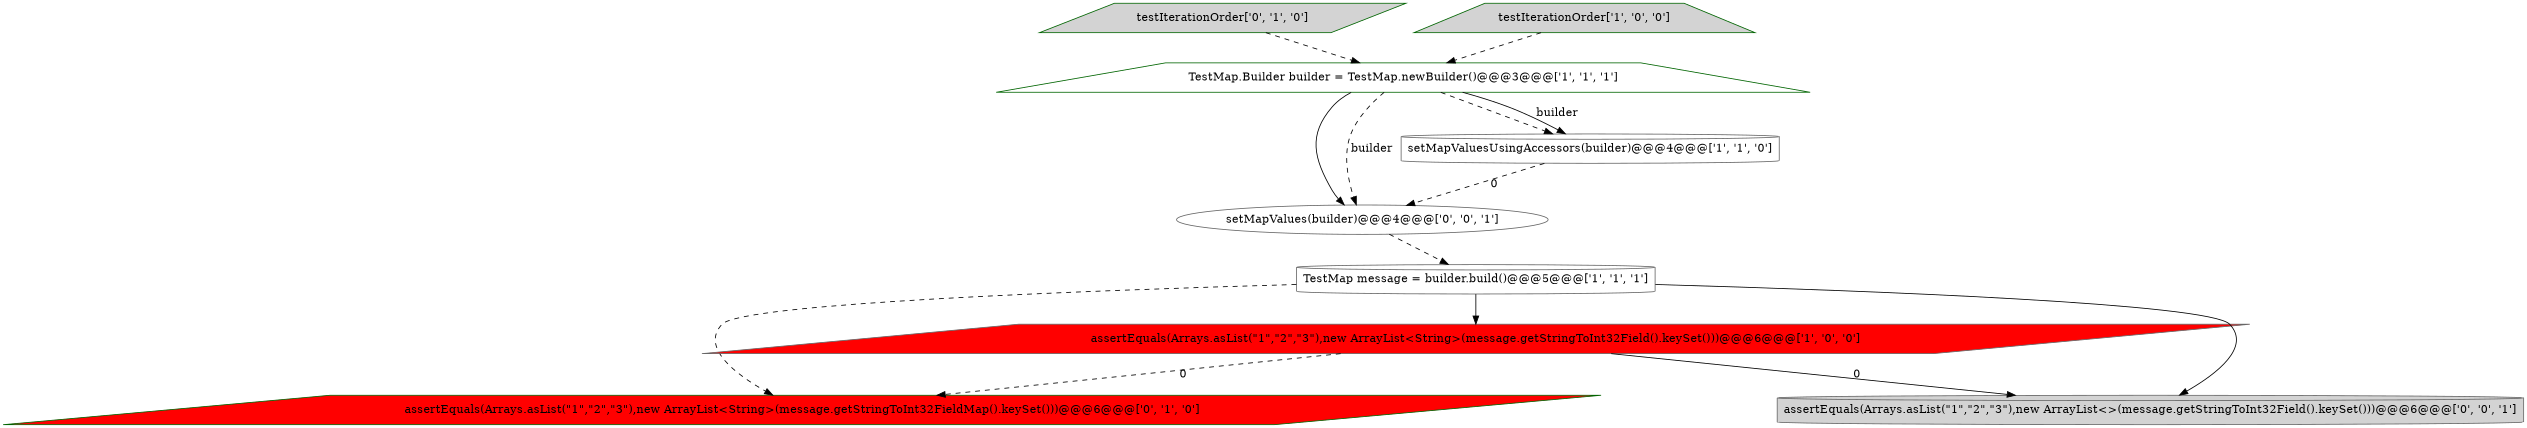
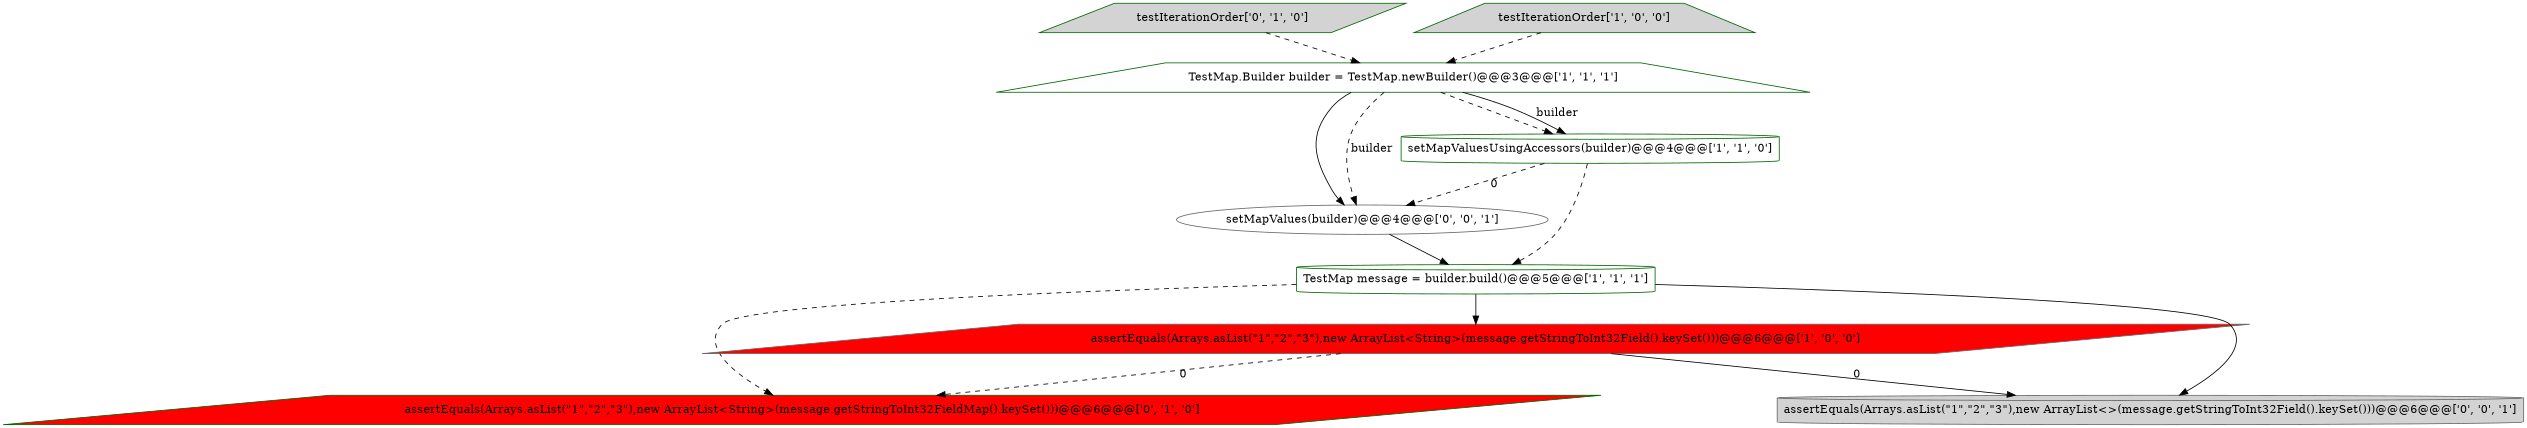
(1590, 149) -> (1590, 149)
none -> (1565, 221)
(1415, 247) -> (1415, 247)
(1476, 279) -> (1476, 279)
